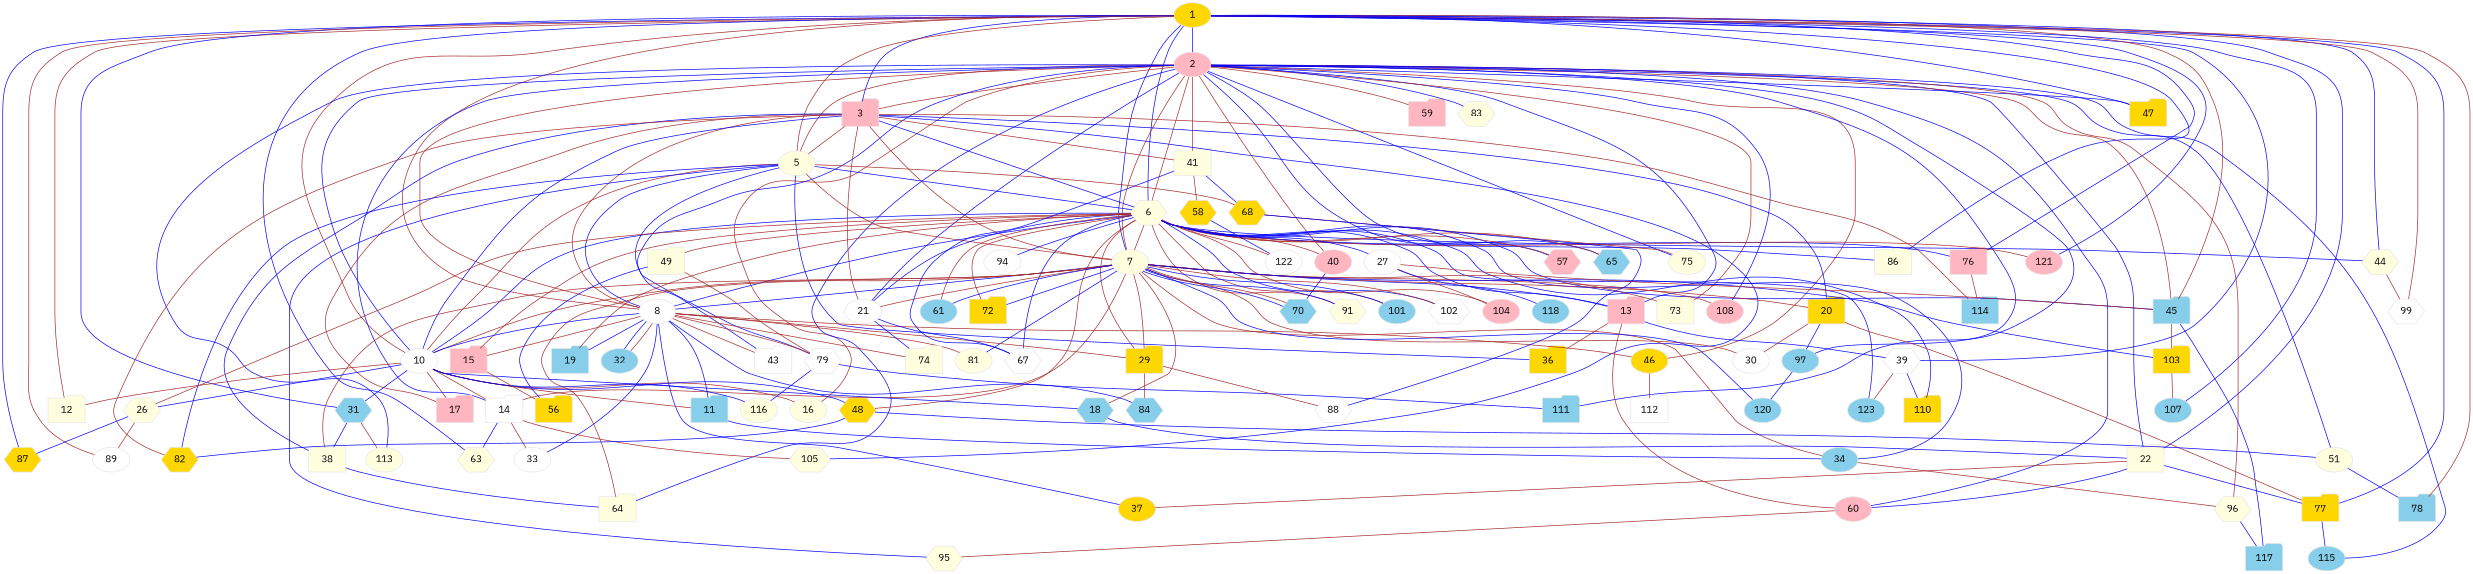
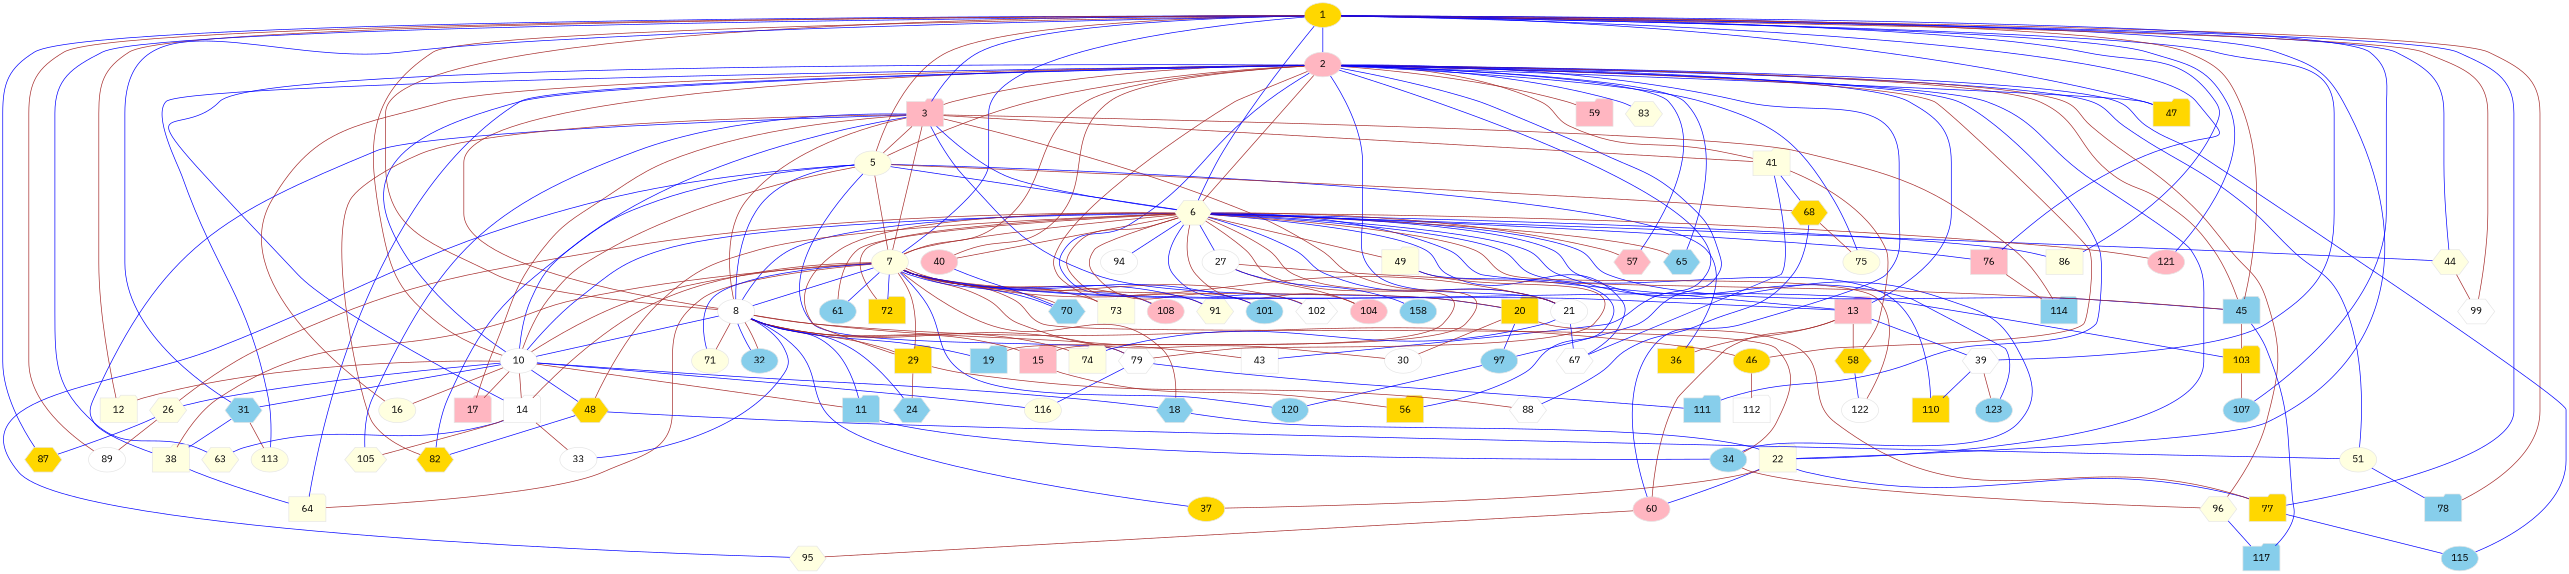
(1551, 311) -> (1418, 311)
none -> (1853, 336)
(974, 361) -> (710, 361)
(1144, 410) -> (912, 410)
